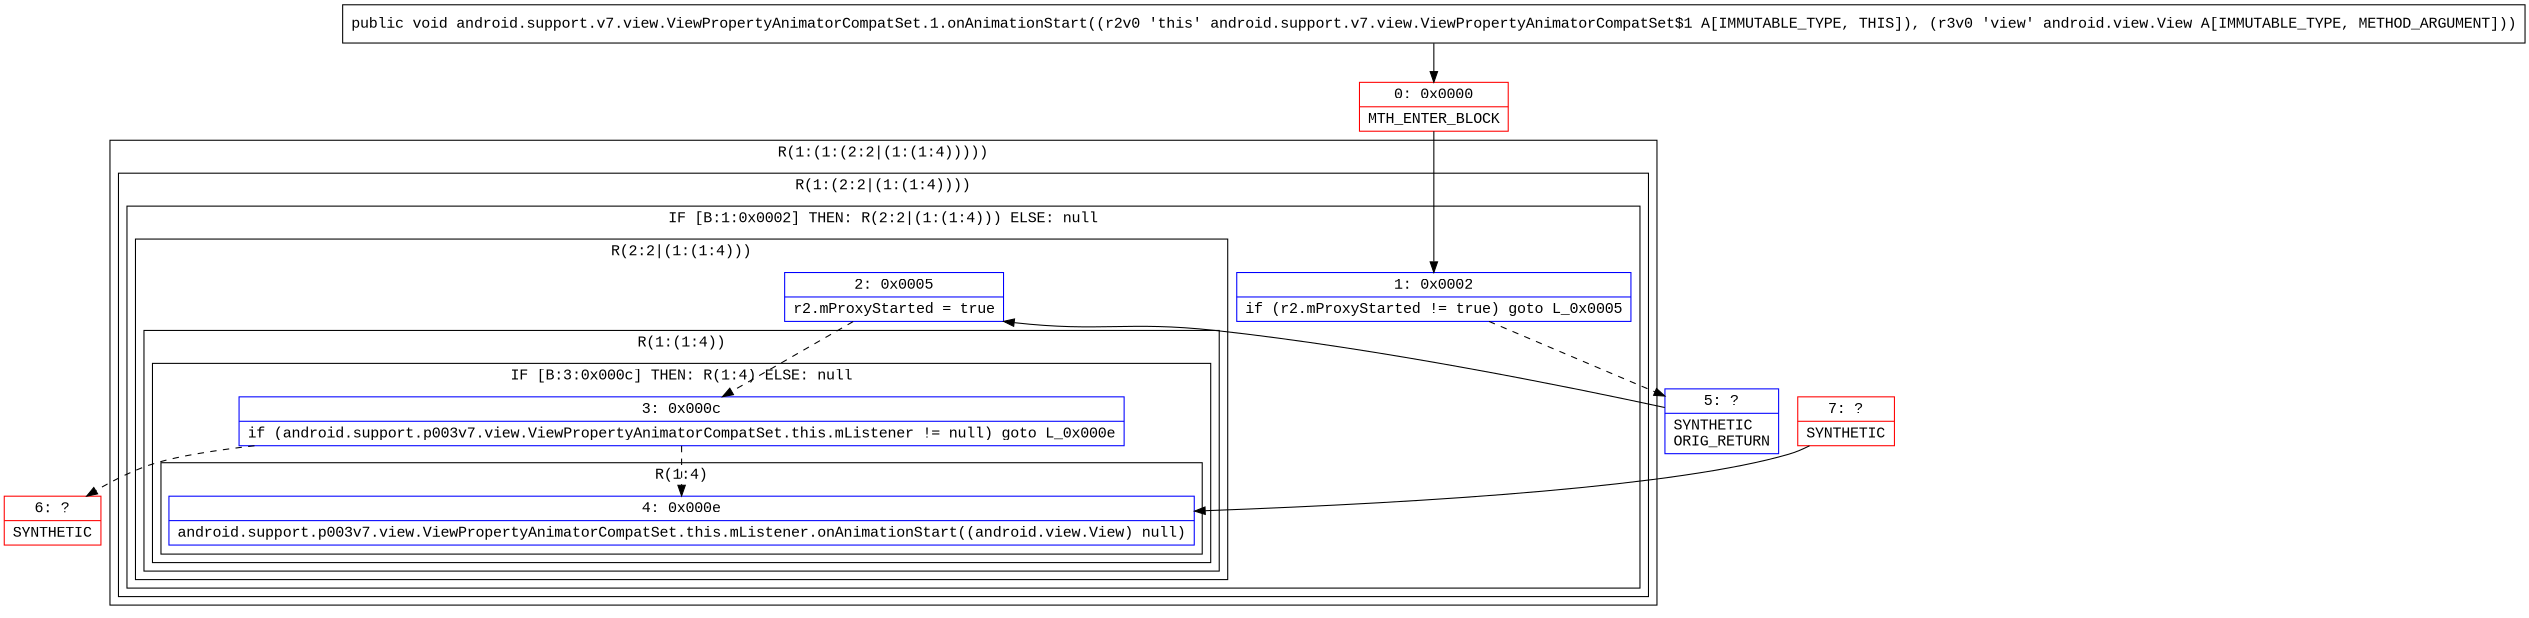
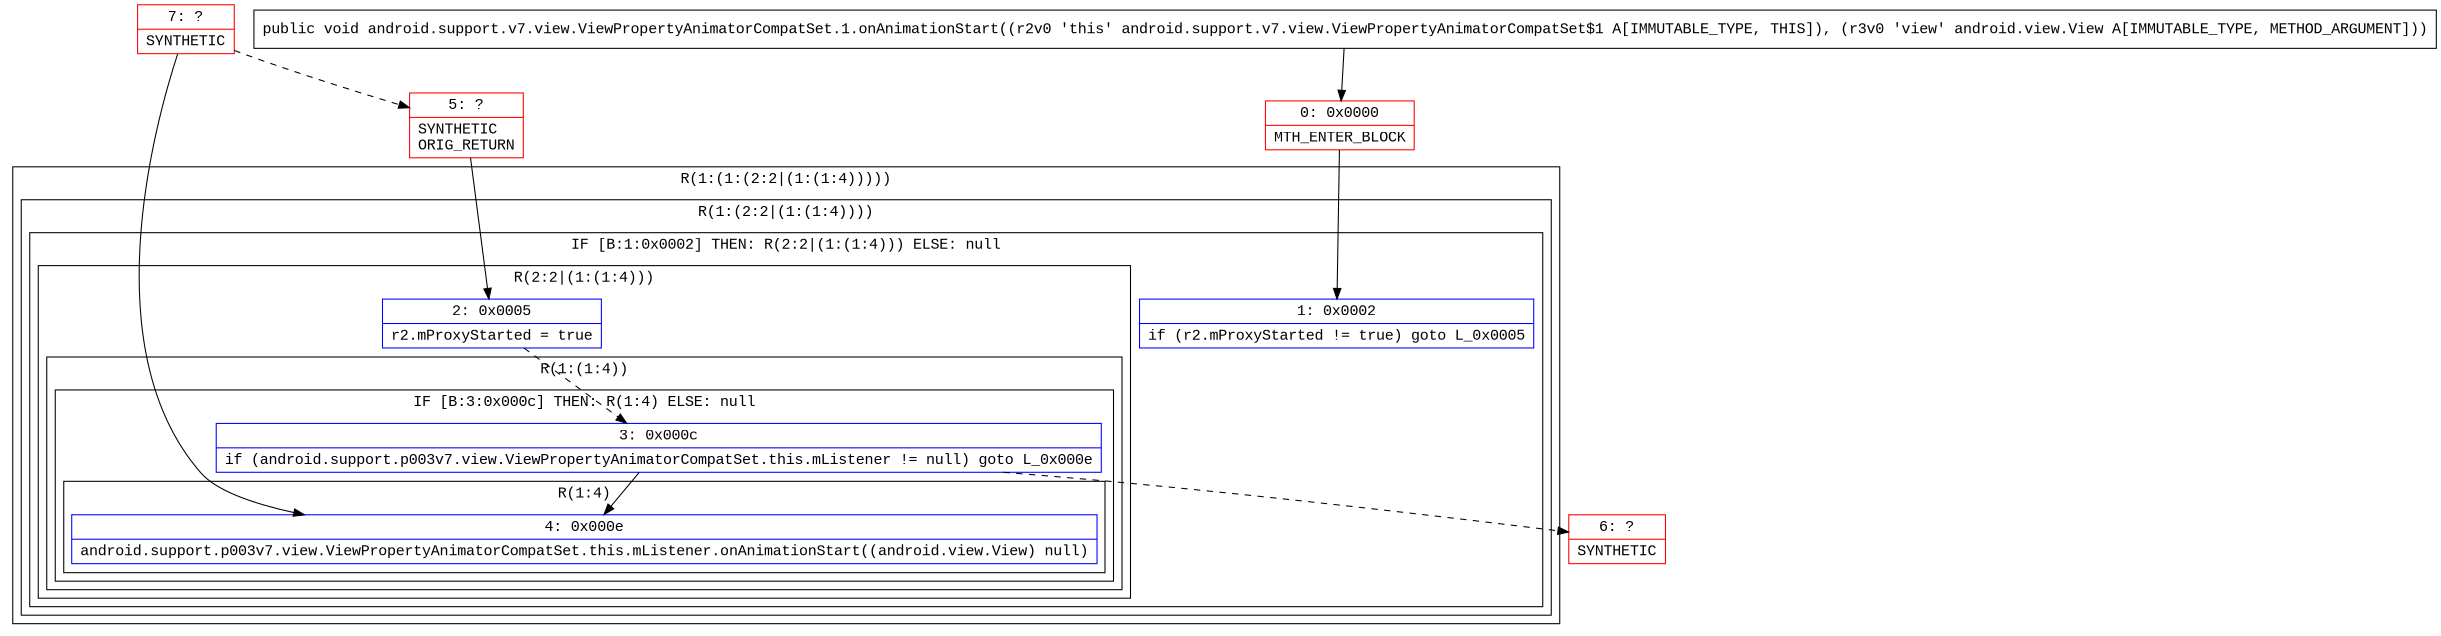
(1572, 357) -> (316, 79)
(1722, 421) -> (466, 125)
(682, 469) -> (625, 489)
